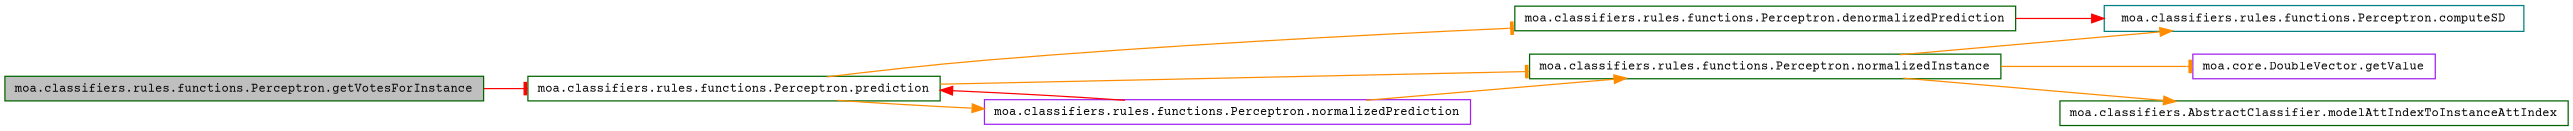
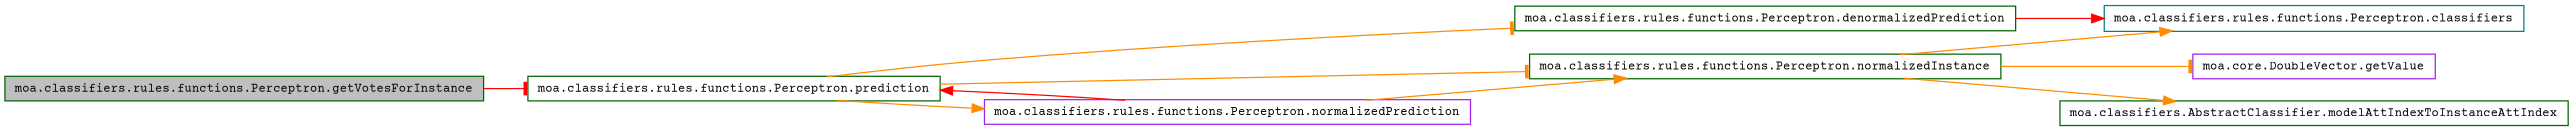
(2314, 18) -> (2314, 18)
